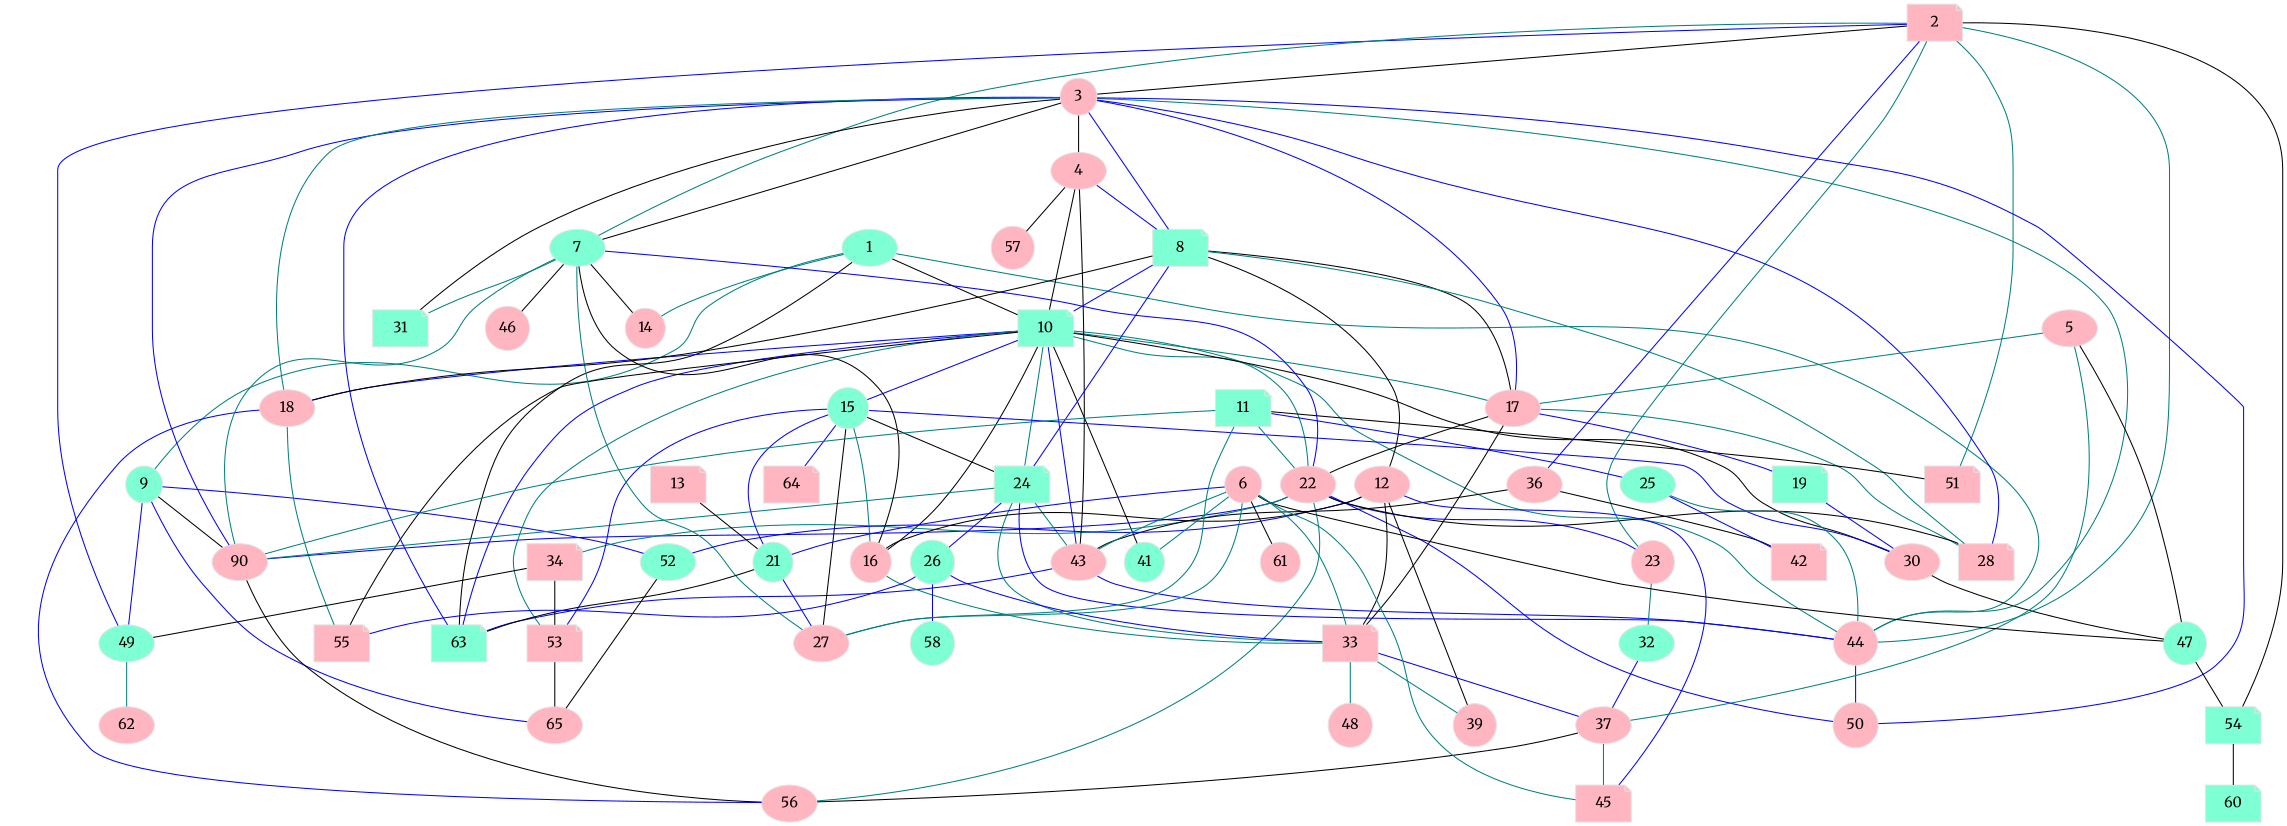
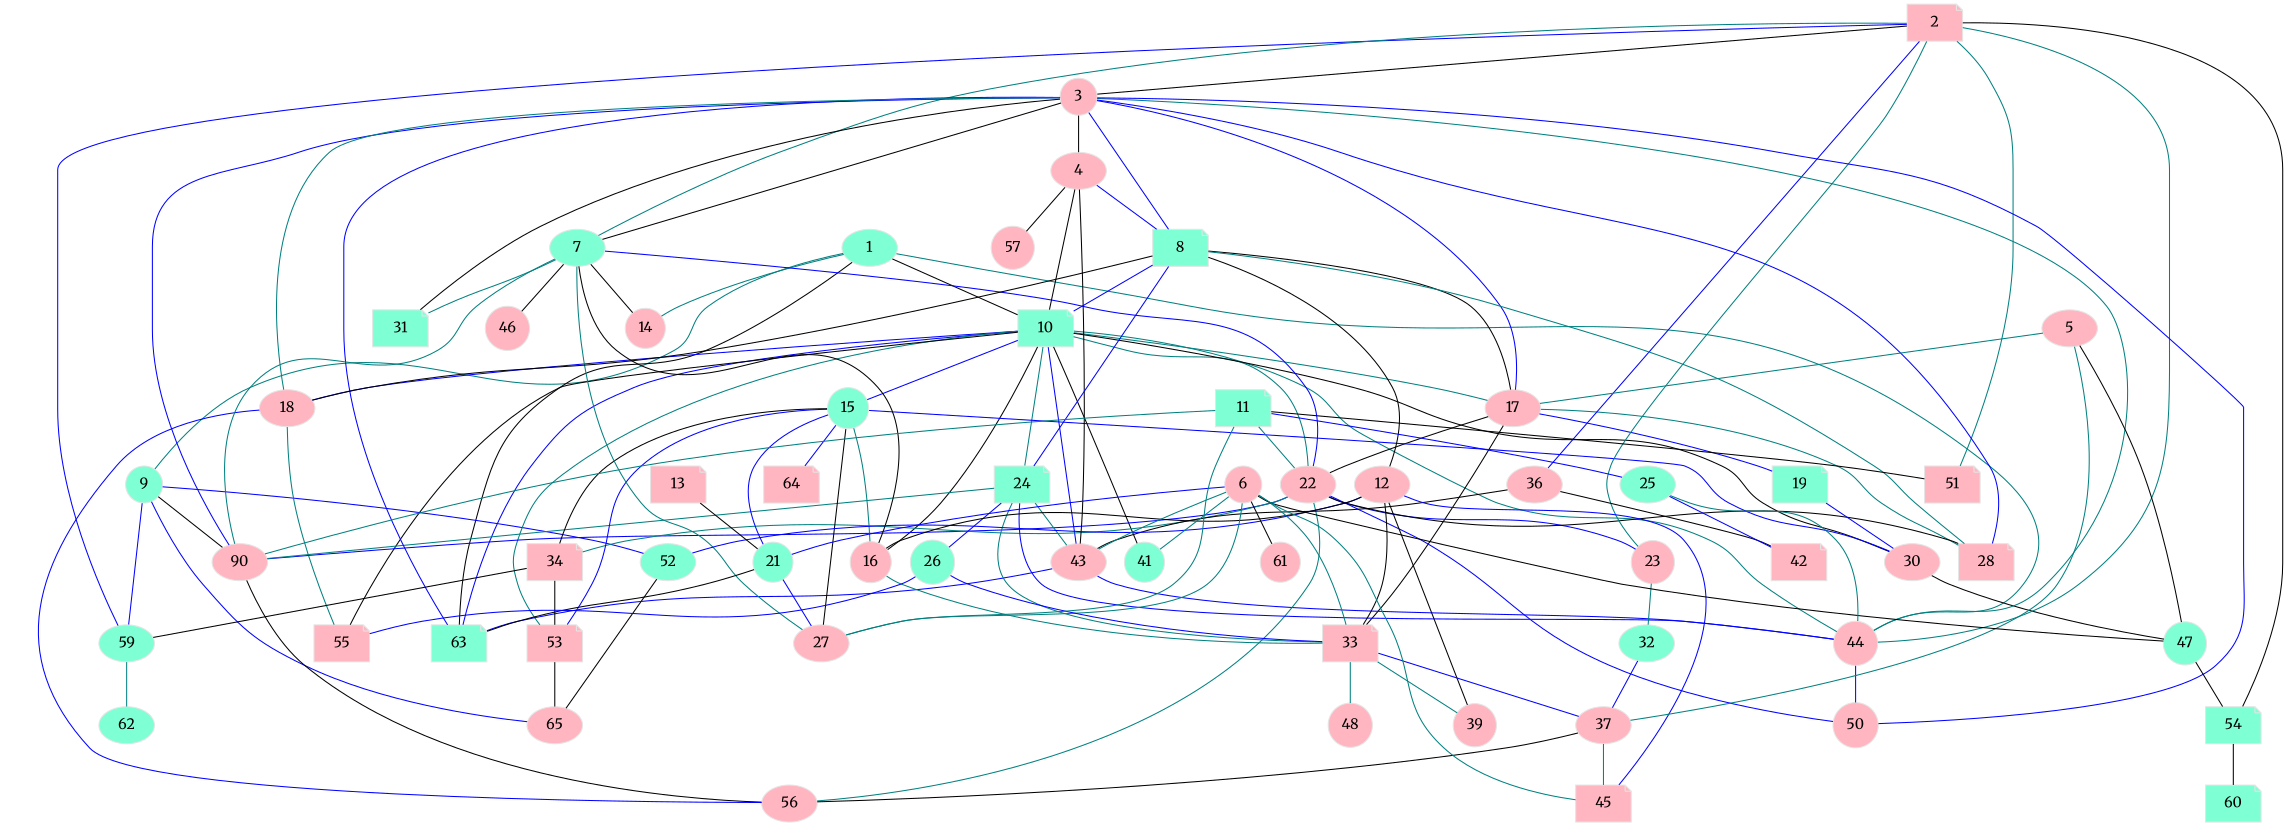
(930, 444) -> (668, 434)
(127, 643) -> (127, 643)
(932, 643) -> none
(127, 725) -> (127, 725)
